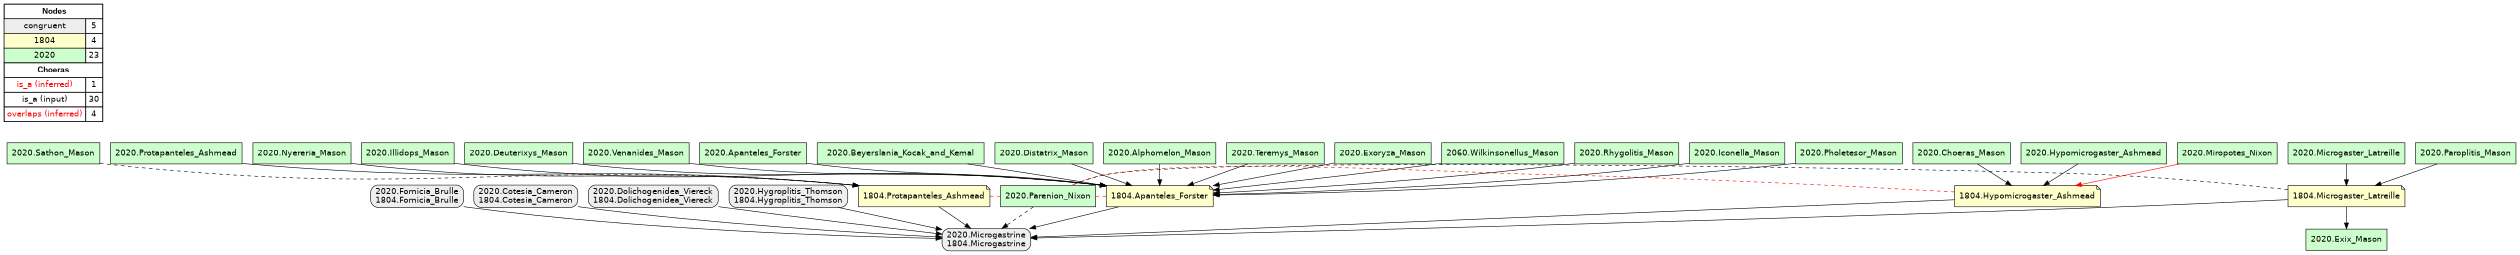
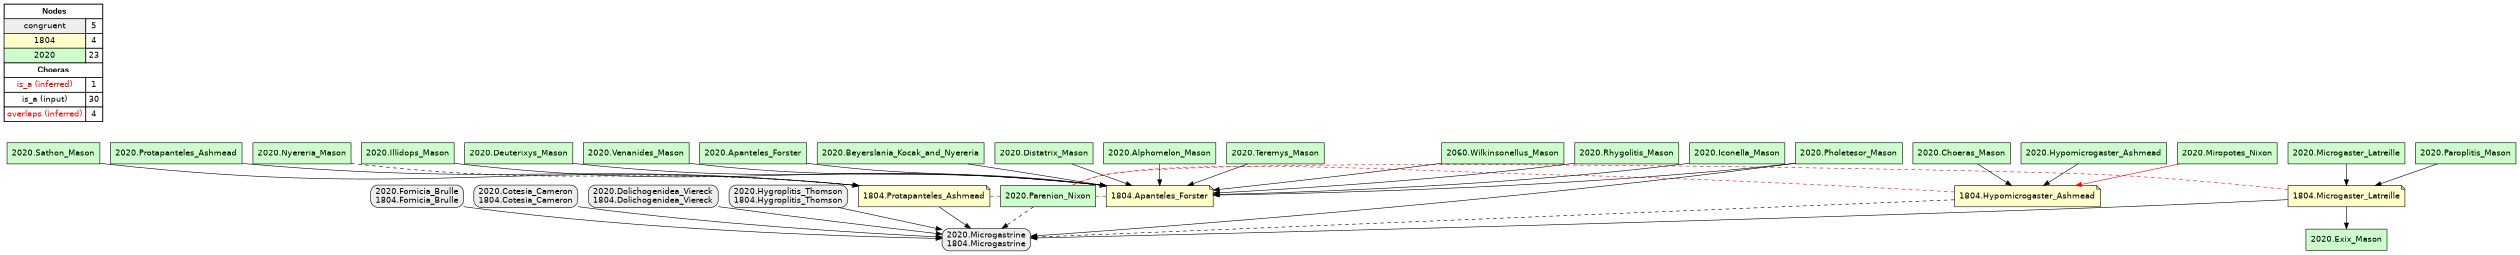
(901, 153) -> (901, 153)
(1383, 153) -> none
(1709, 167) -> (1709, 167)
(602, 176) -> (602, 176)
(458, 178) -> (458, 178)
(1077, 217) -> (1417, 205)
(1496, 218) -> (1496, 218)
